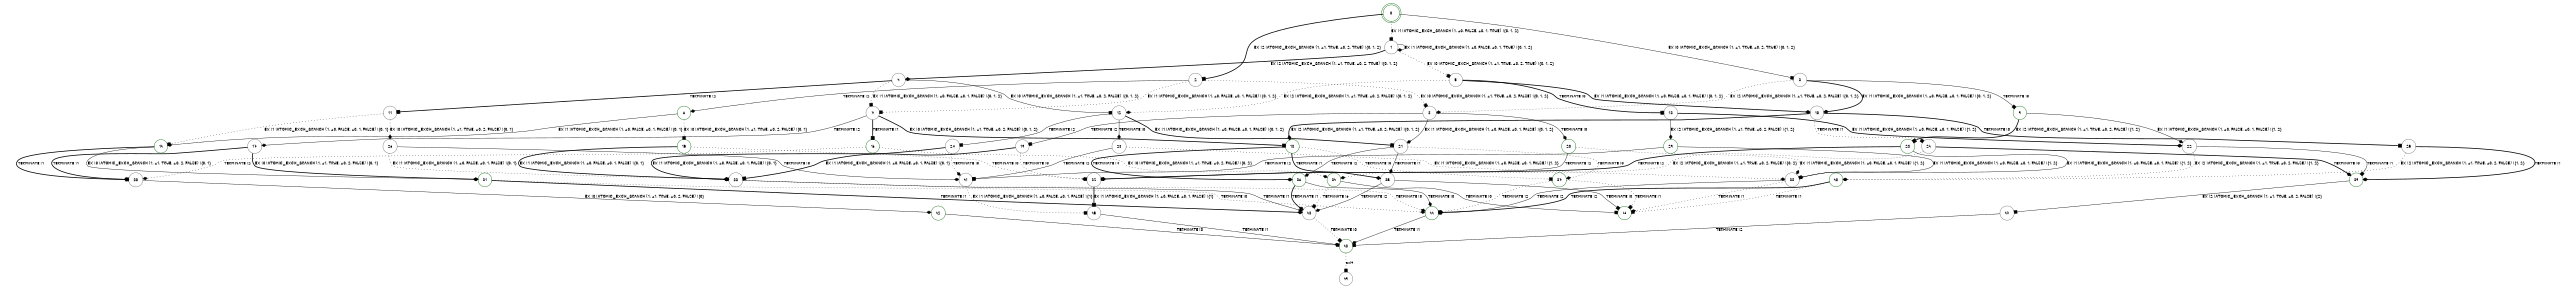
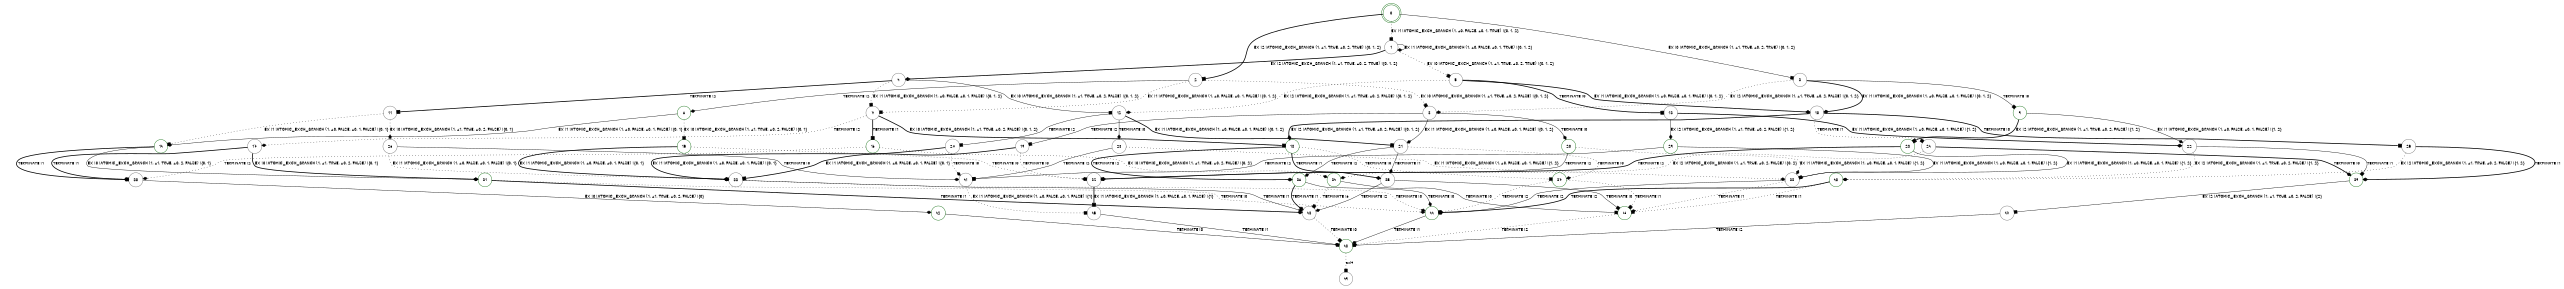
(568, 138) -> (568, 138)
(1106, 163) -> (1106, 163)
none -> (1488, 229)
